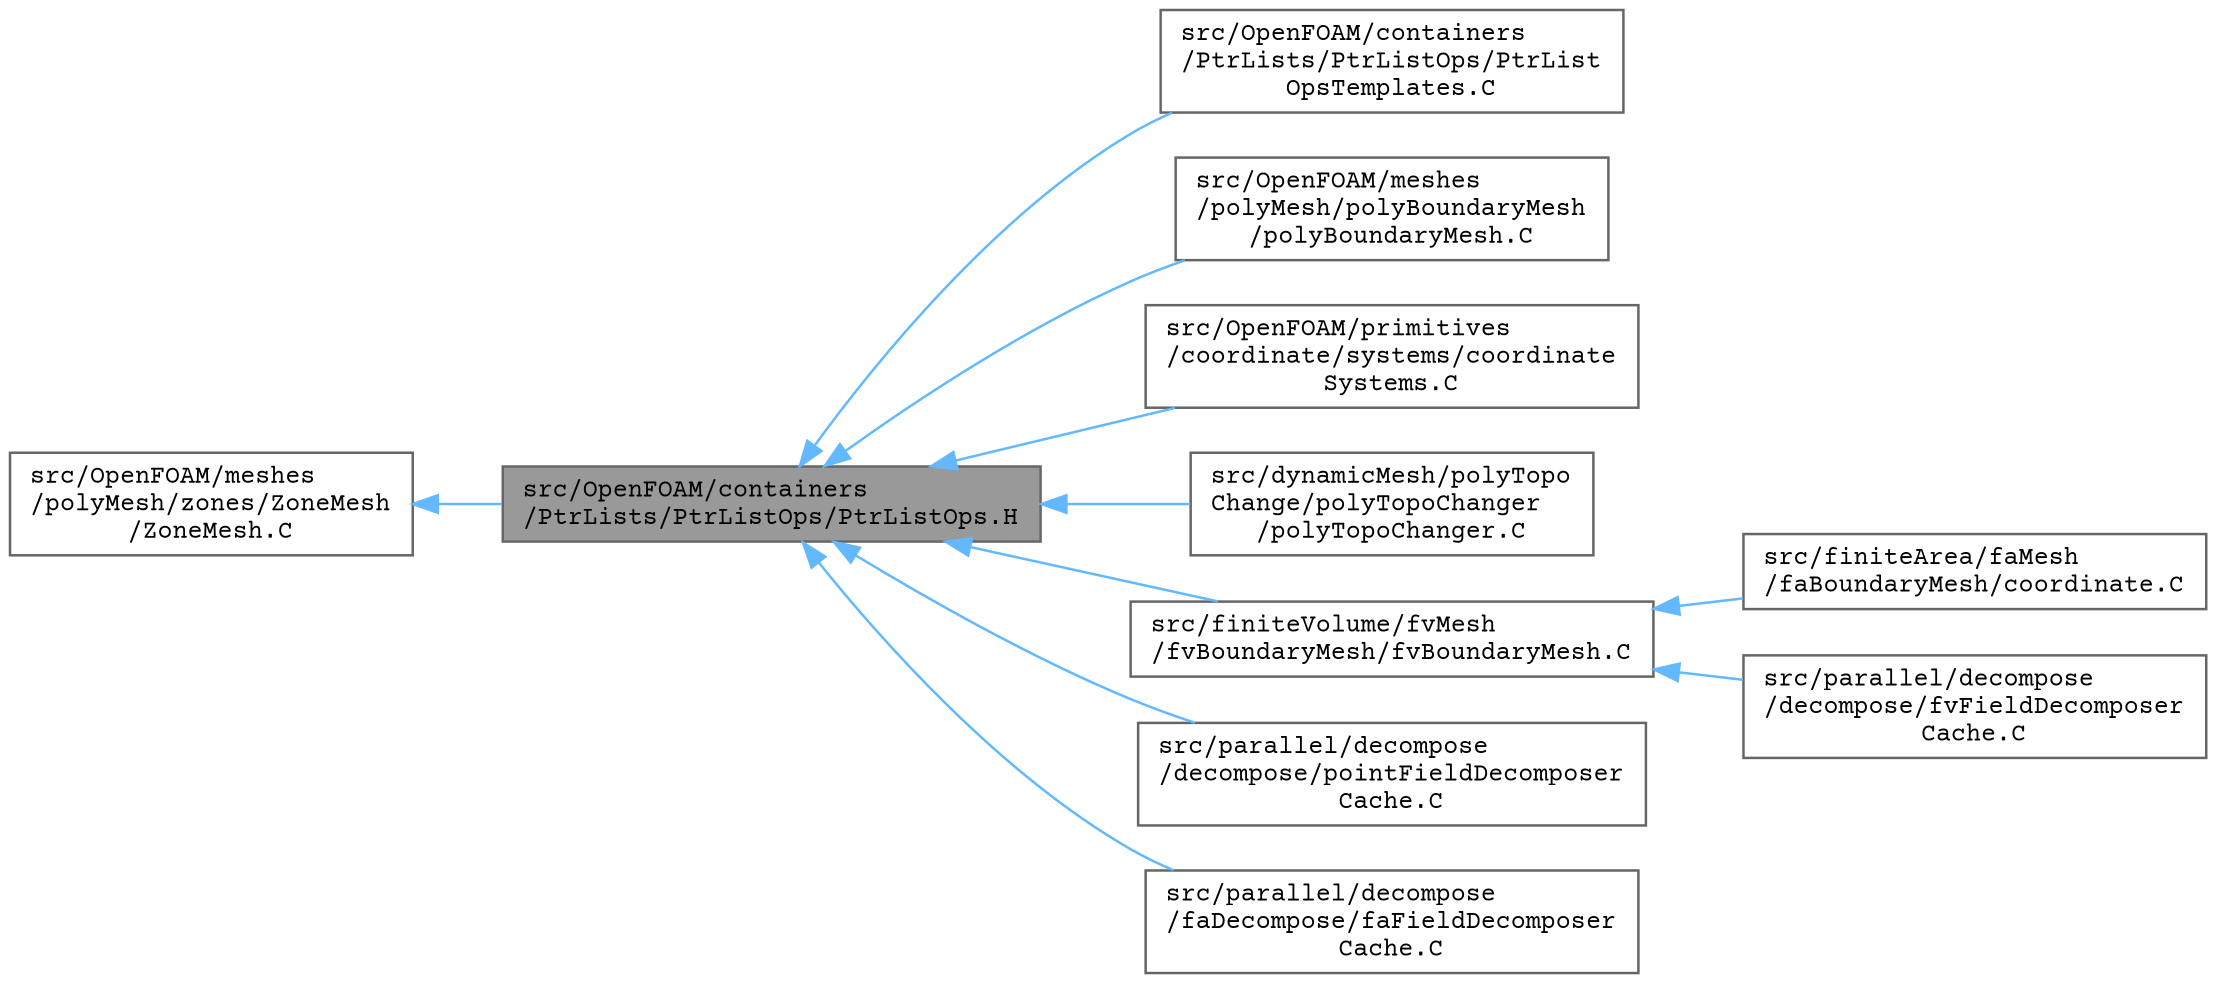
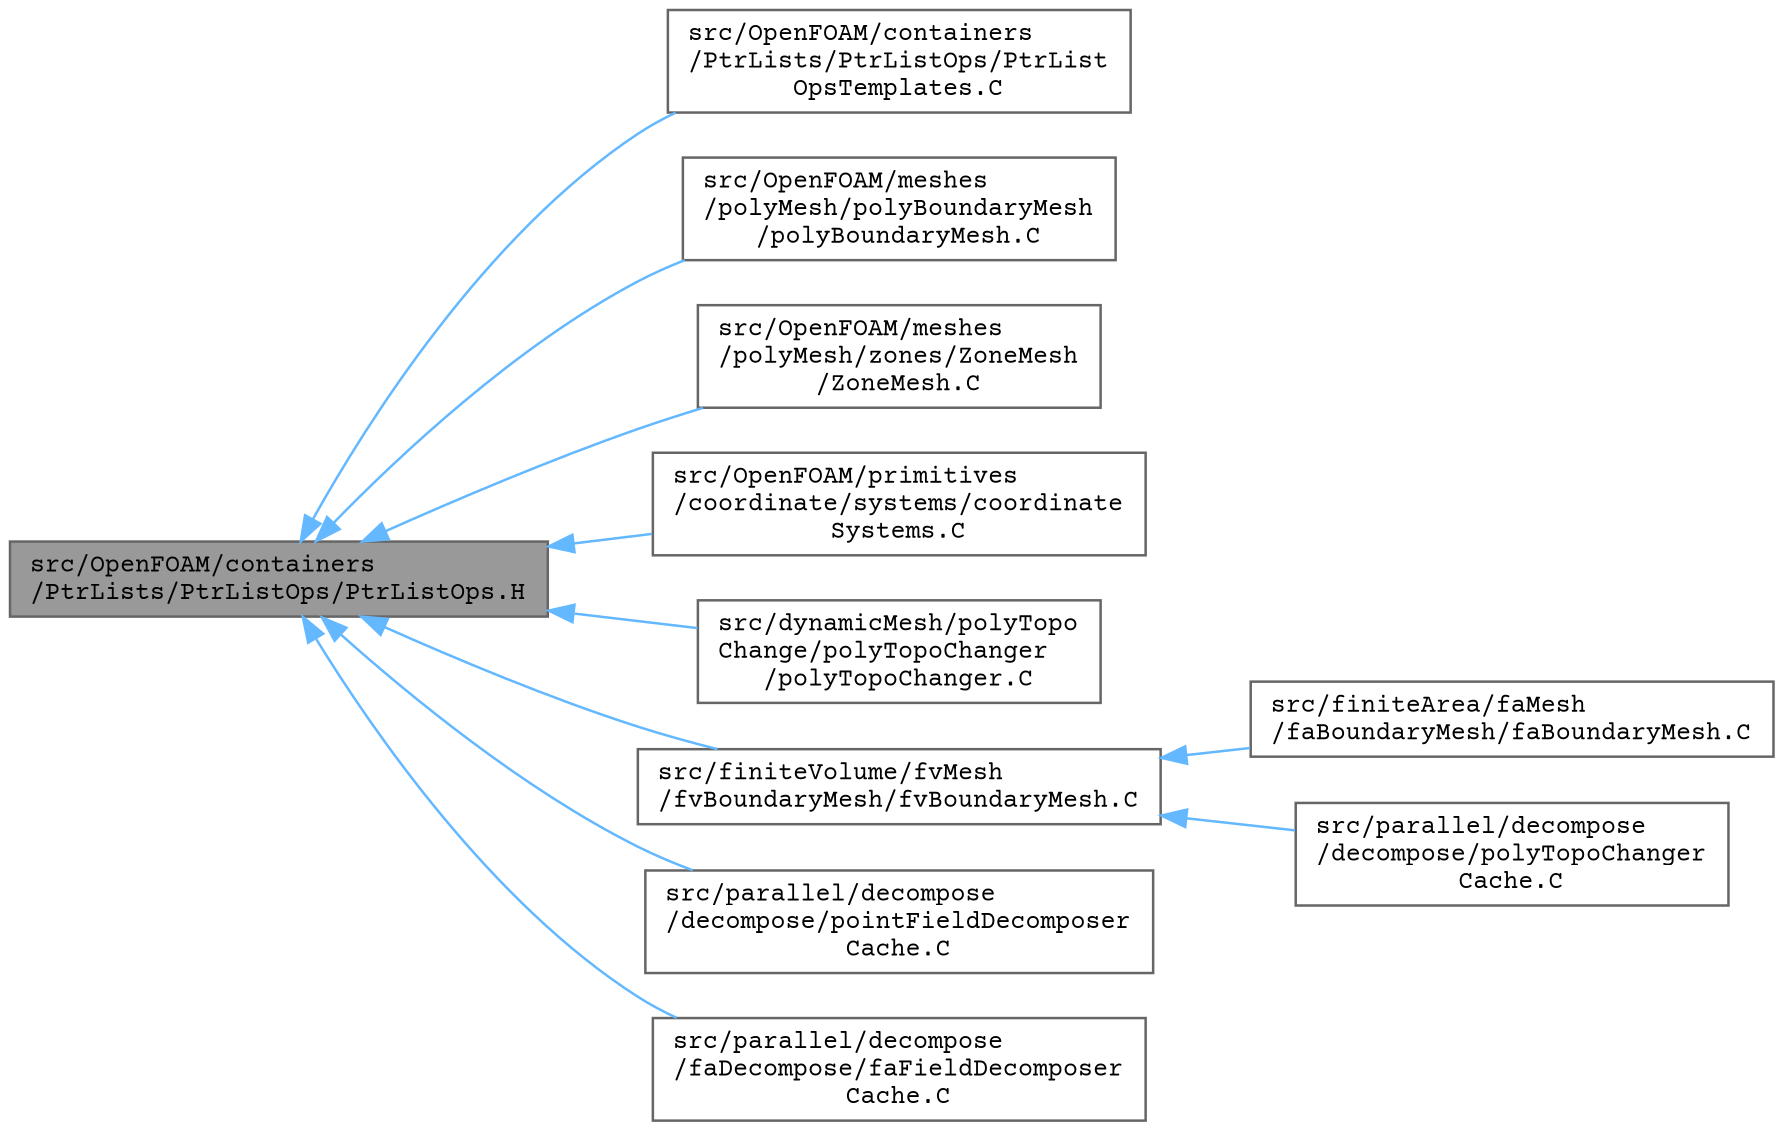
(470, 504) -> (542, 465)
(1975, 572) -> (1512, 719)
(1975, 707) -> (1512, 854)
